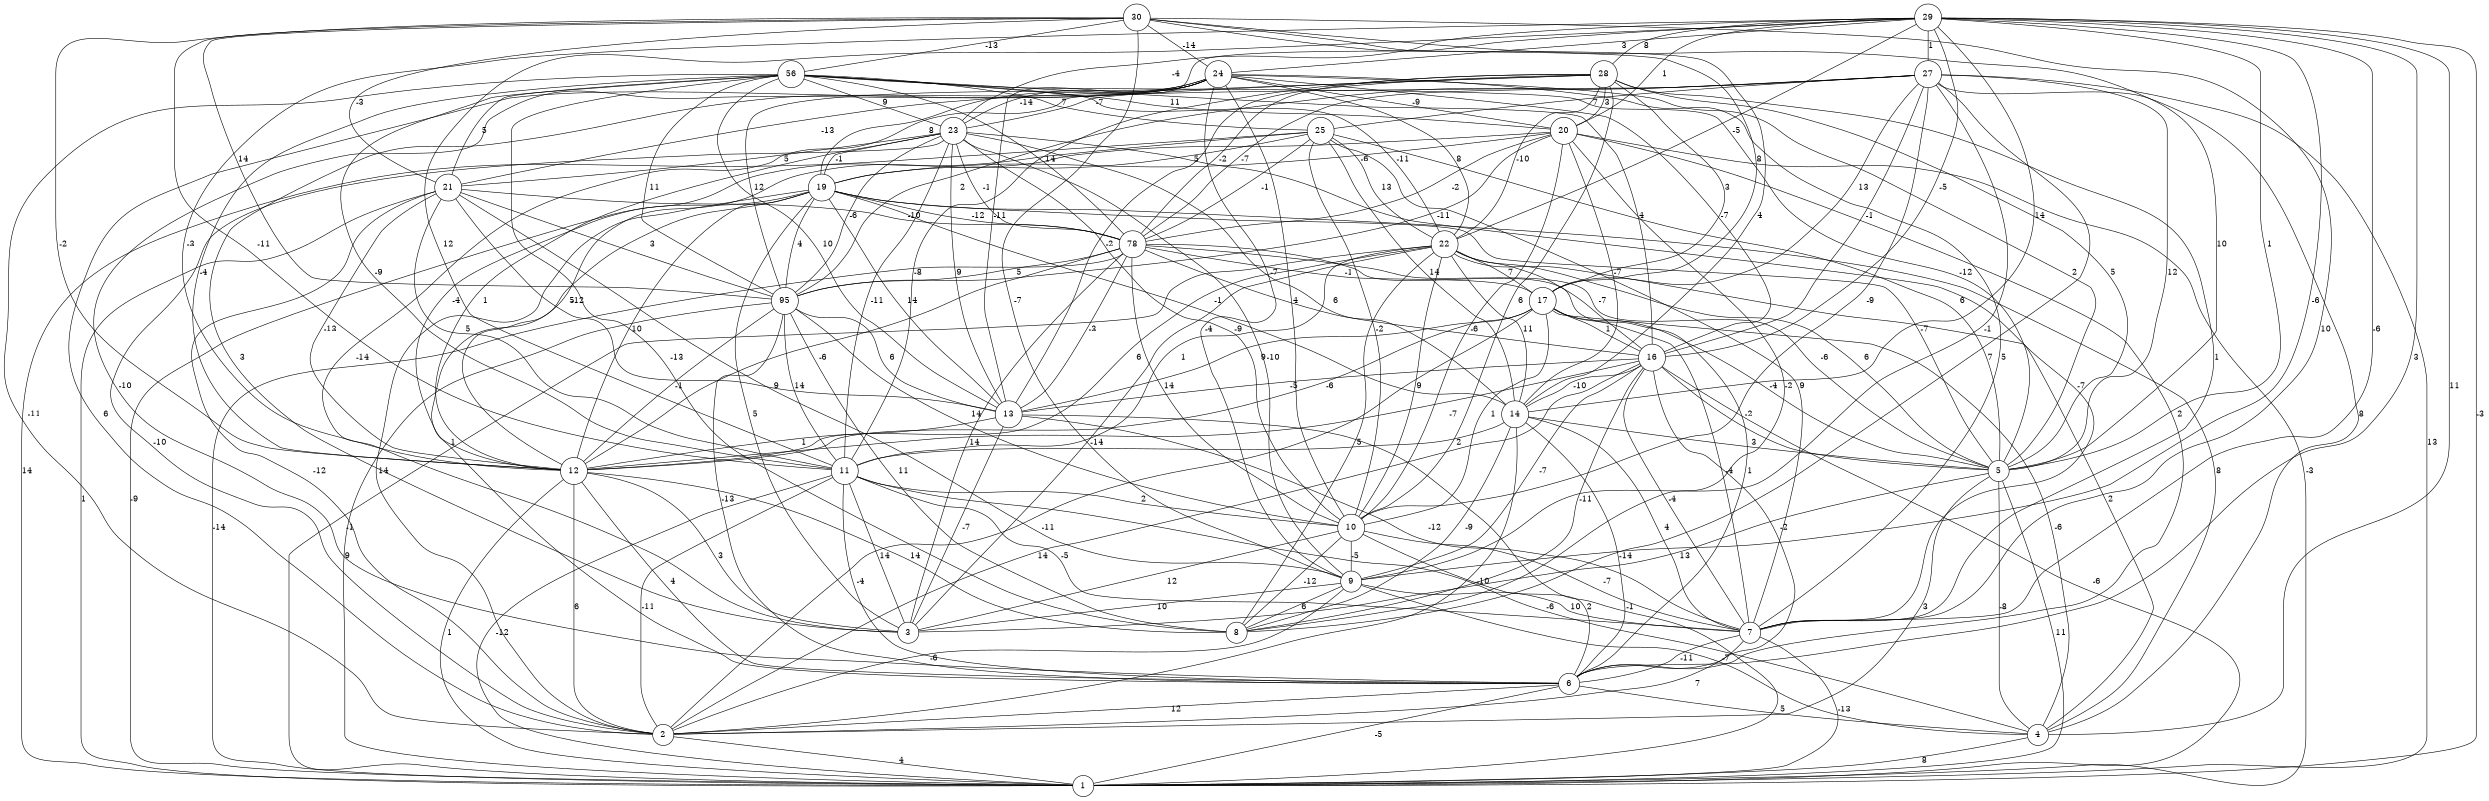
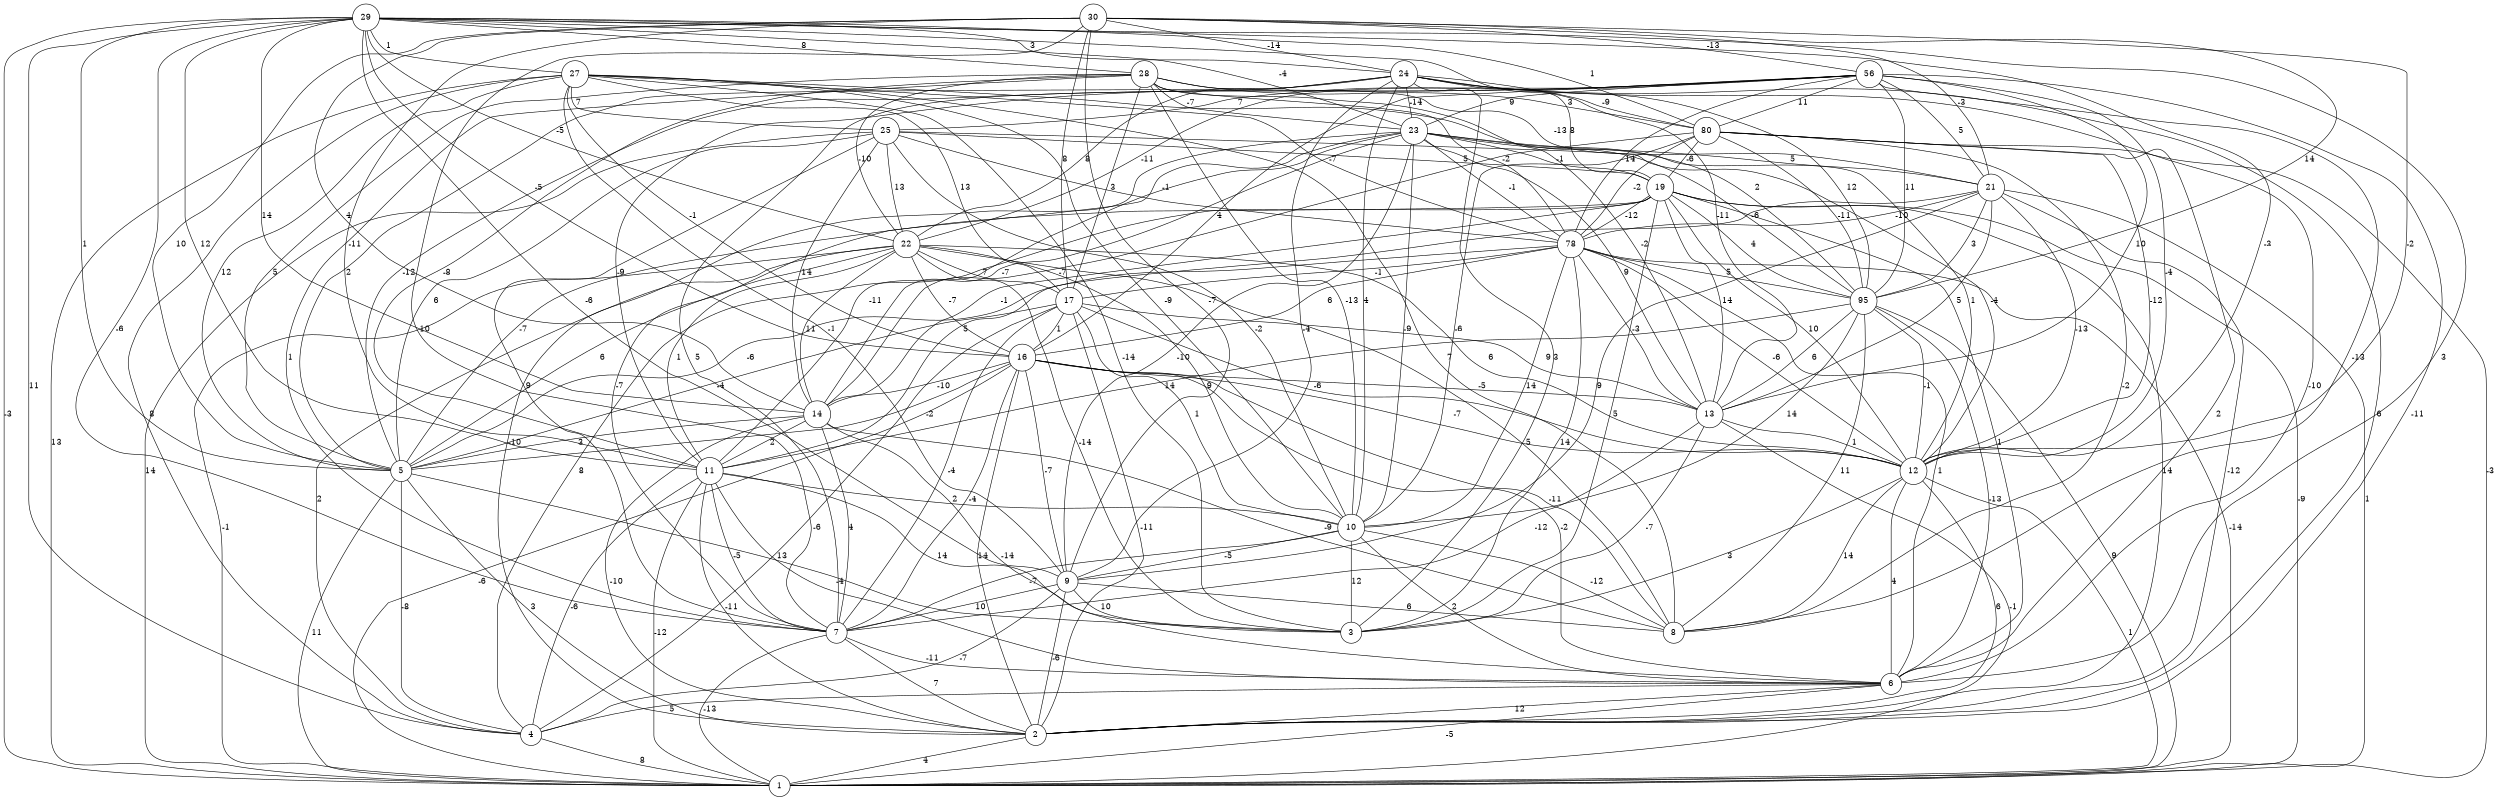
(1606, 117) -> none
(1564, 131) -> (1707, 131)
(1521, 301) -> (1352, 301)
